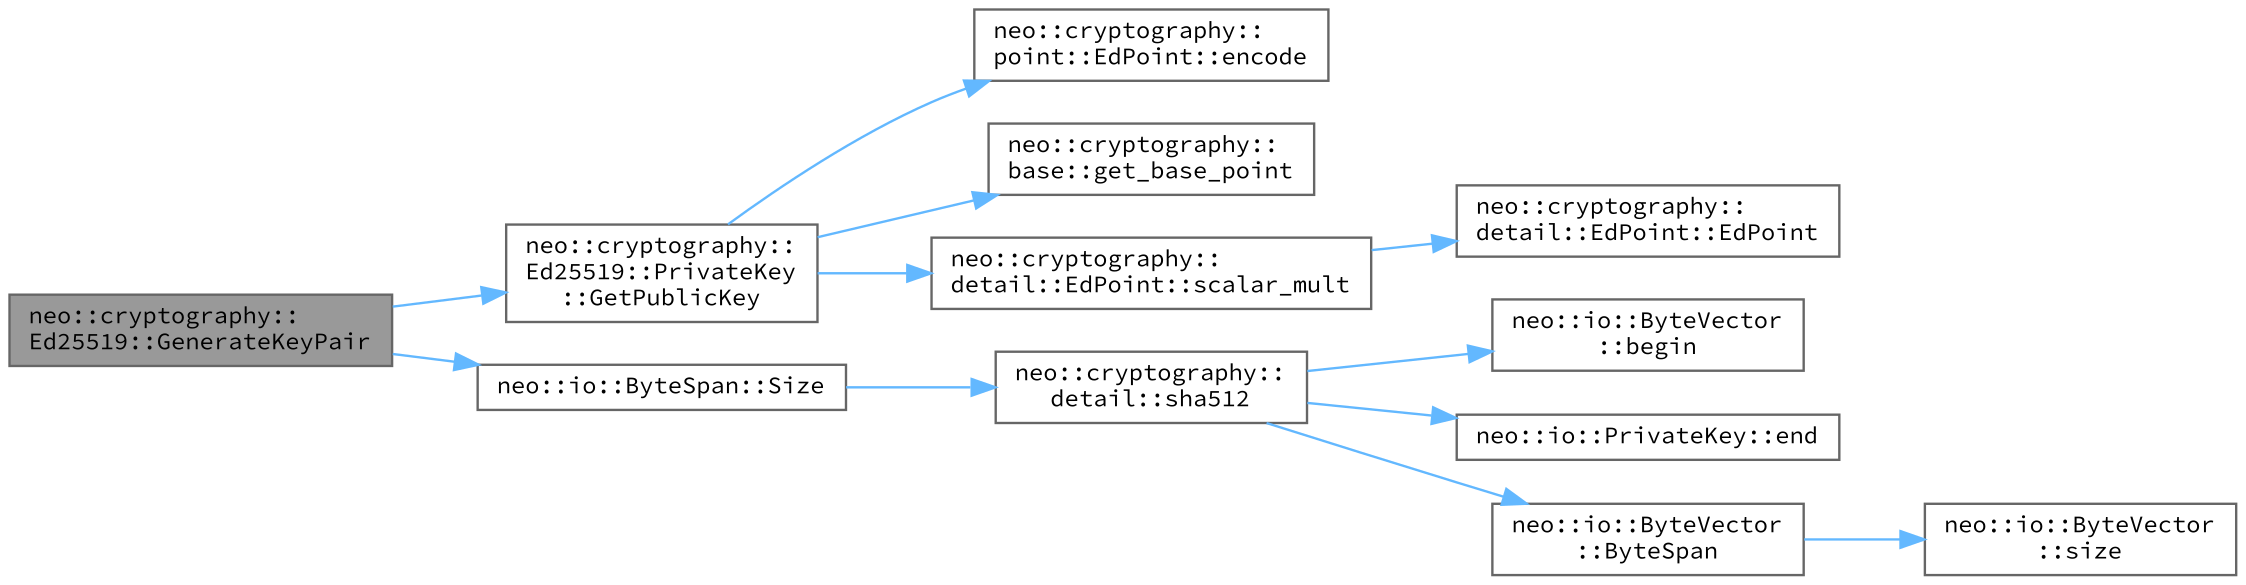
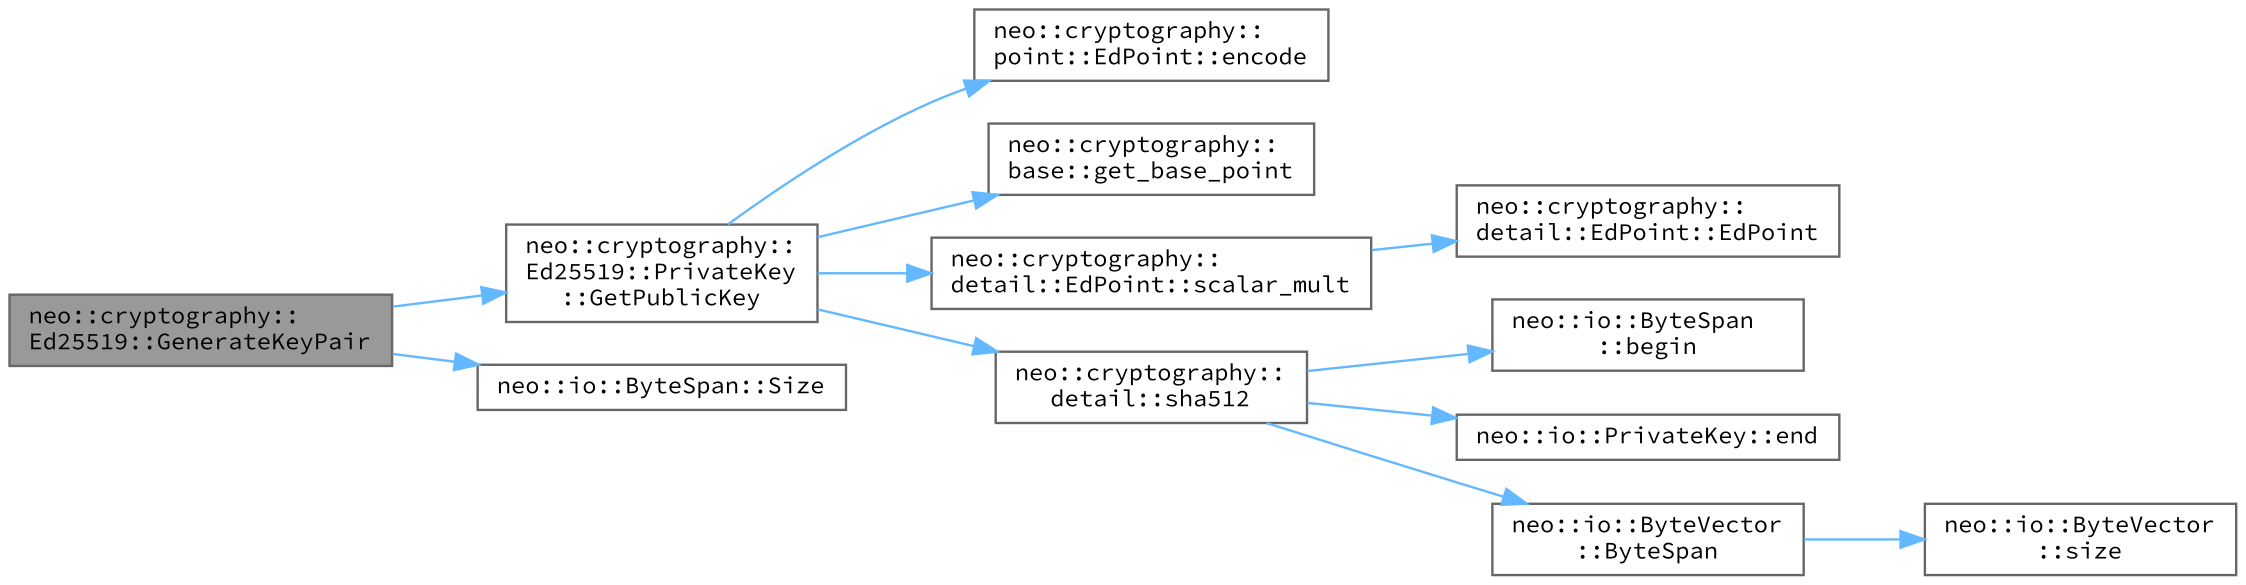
(1648, 335) -> (1648, 335)
(908, 387) -> (896, 328)
